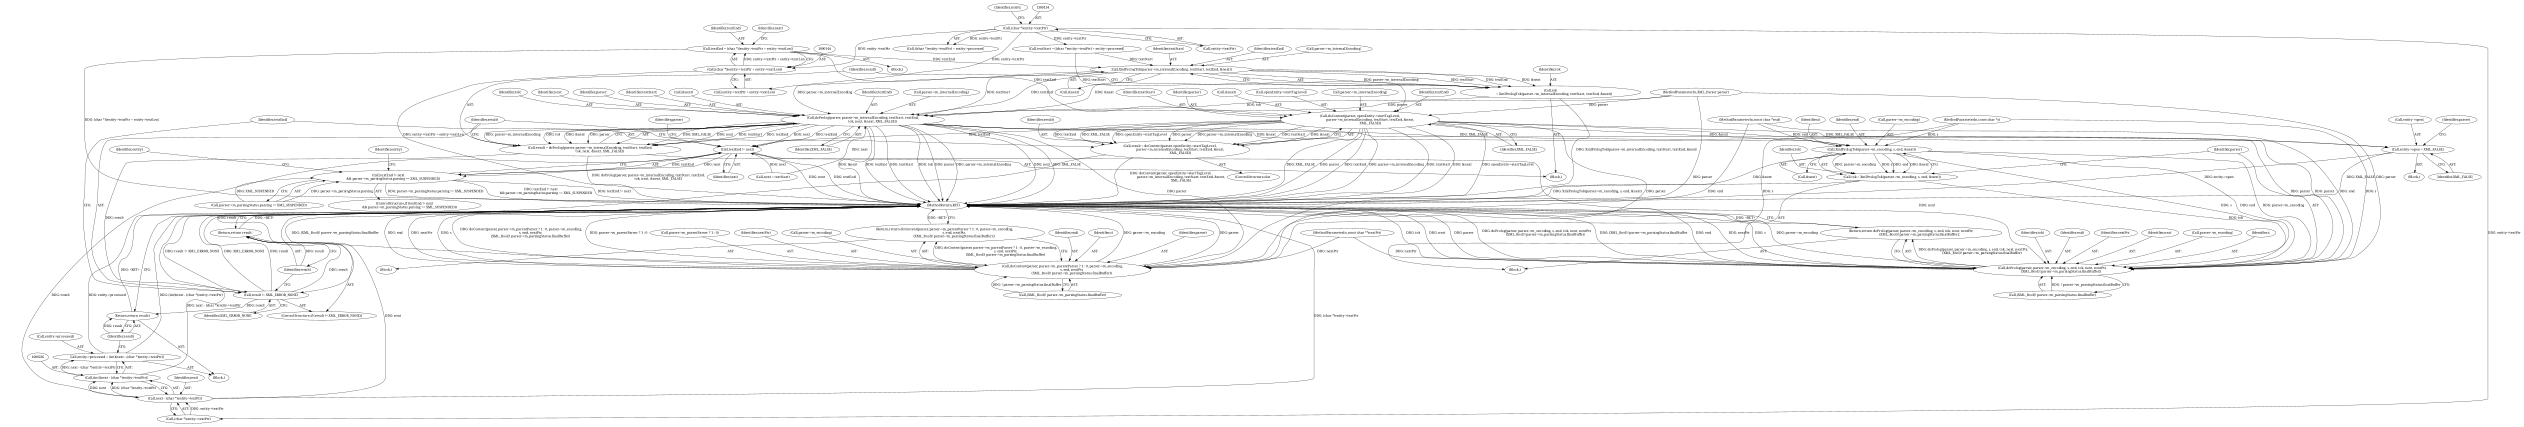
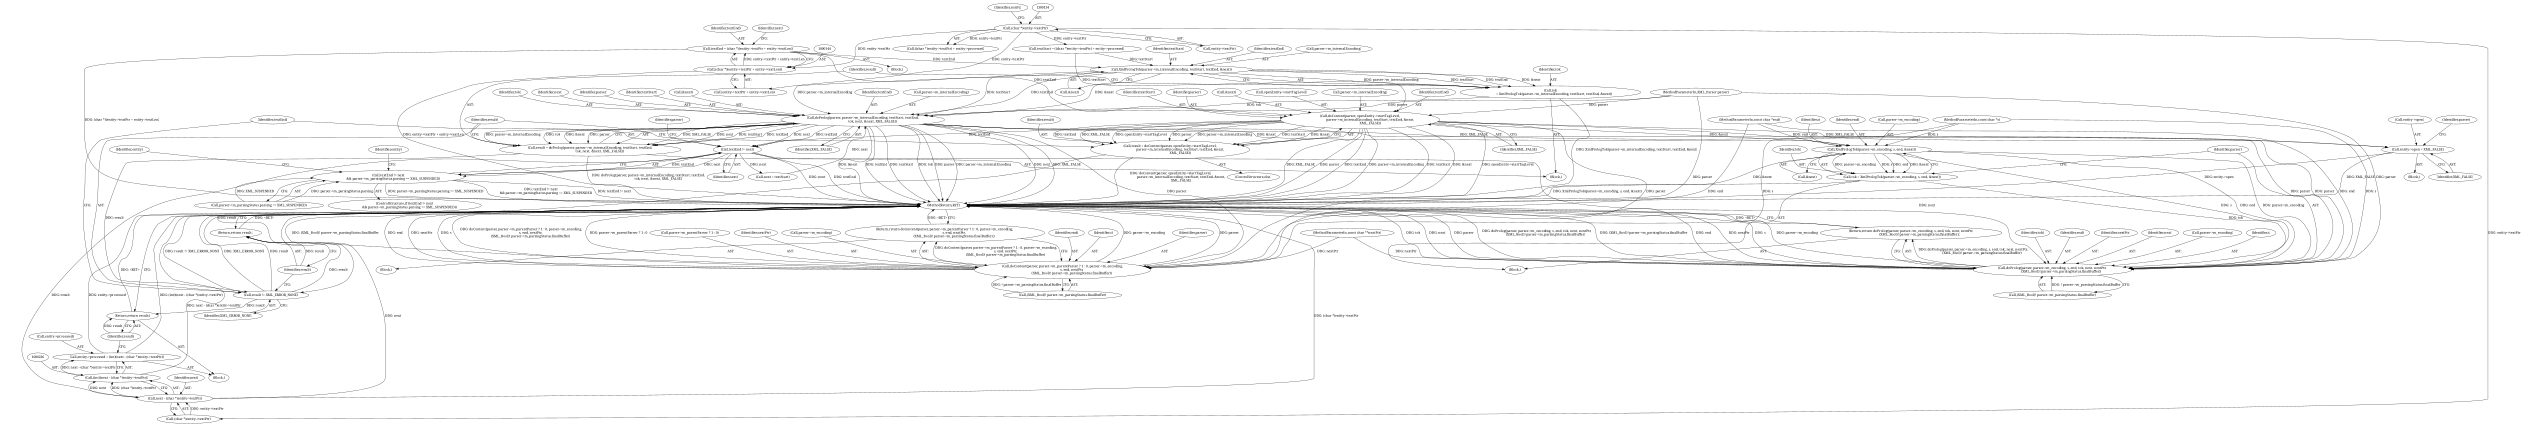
(765, 161) -> (748, 165)
(322, 316) -> none
